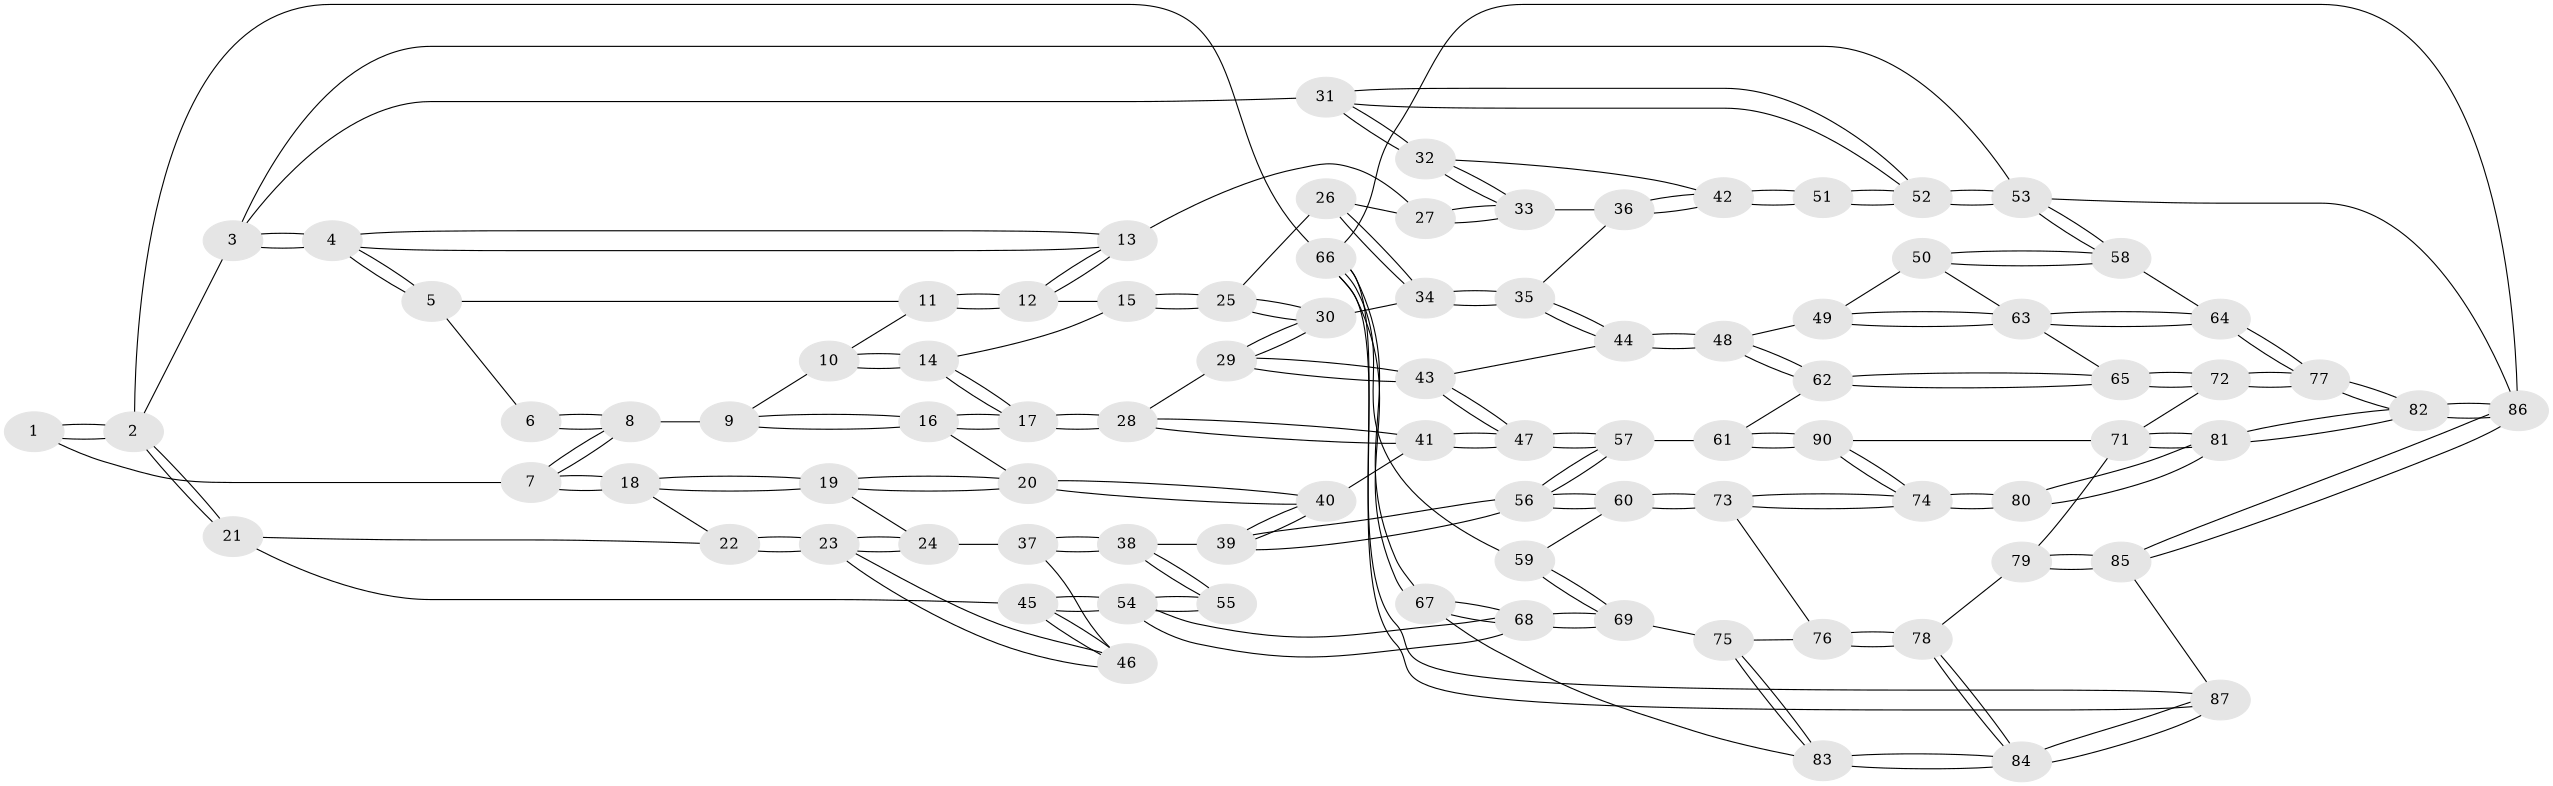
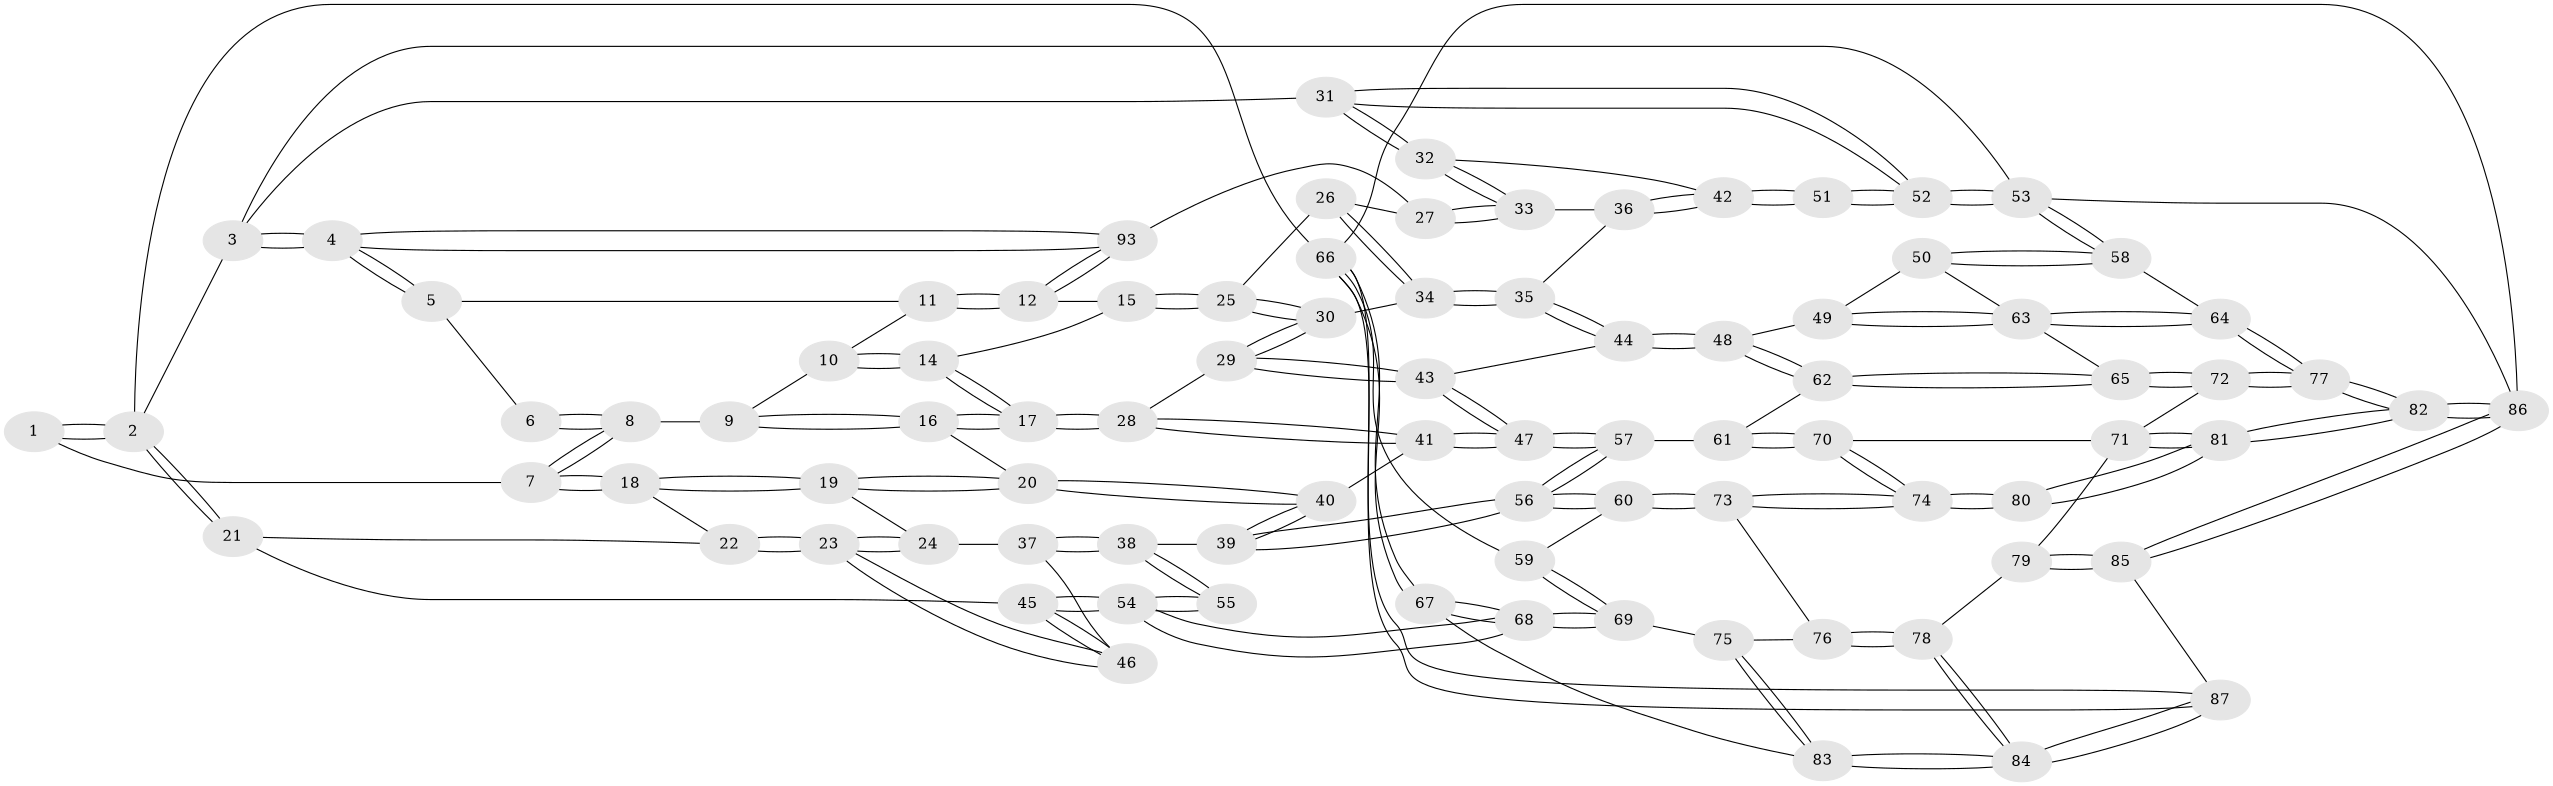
(1127, 241) -> (1127, 241)
(1823, 441) -> (1823, 441)
